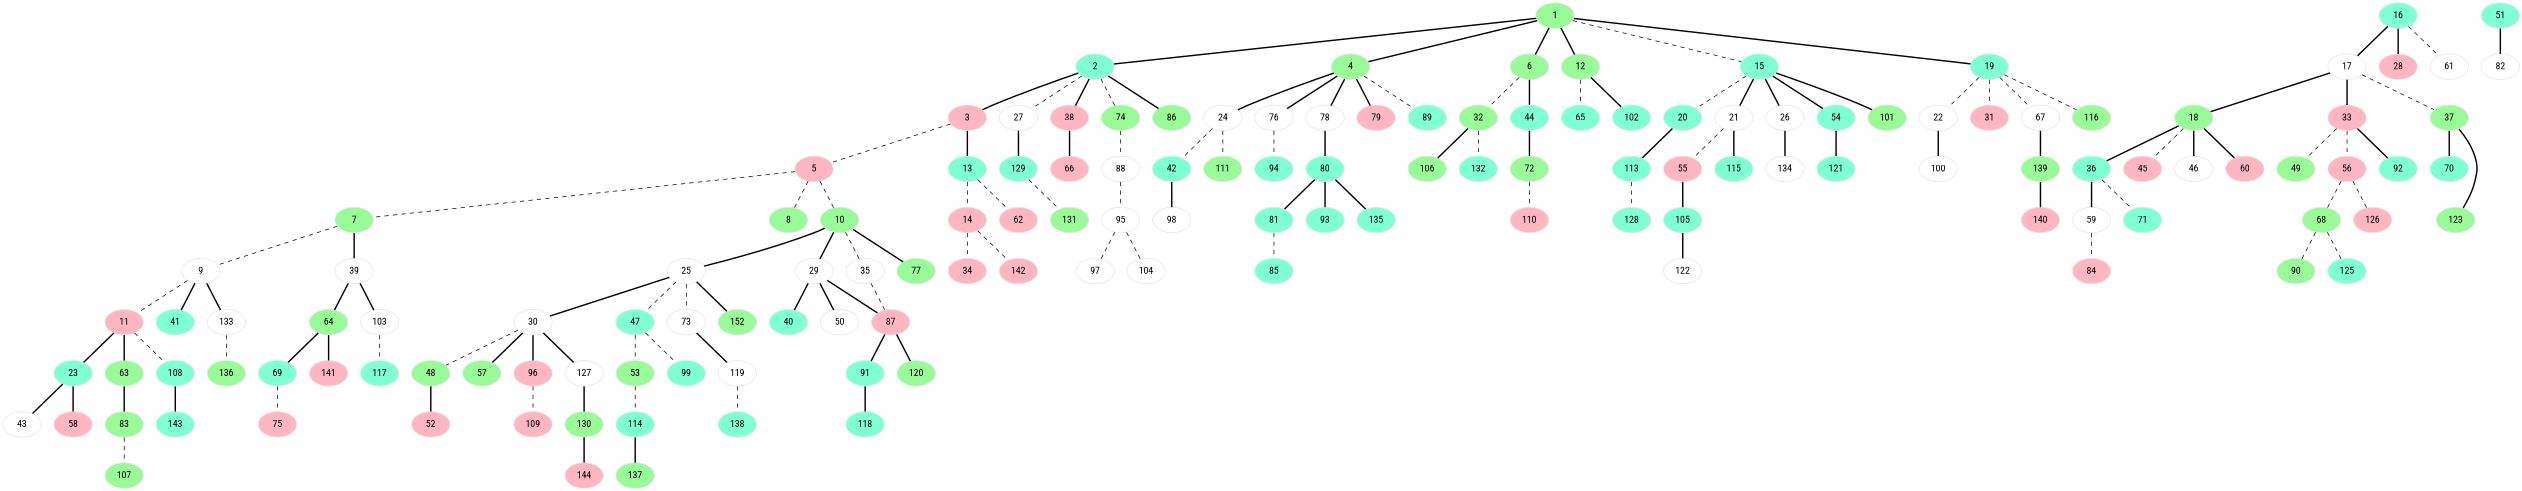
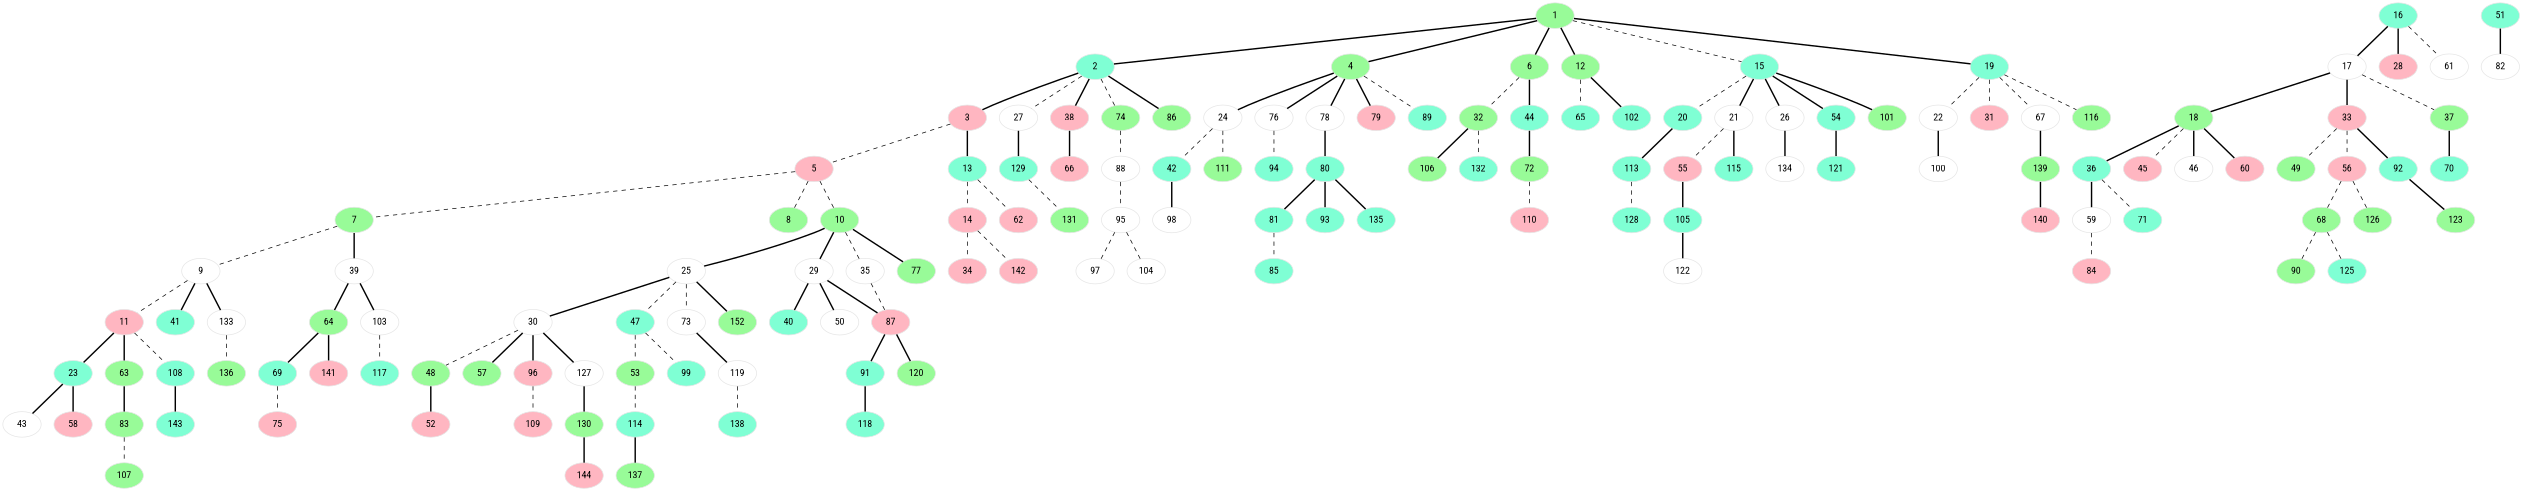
(2477, 168) -> (2427, 194)
(2373, 220) -> (2373, 220)
